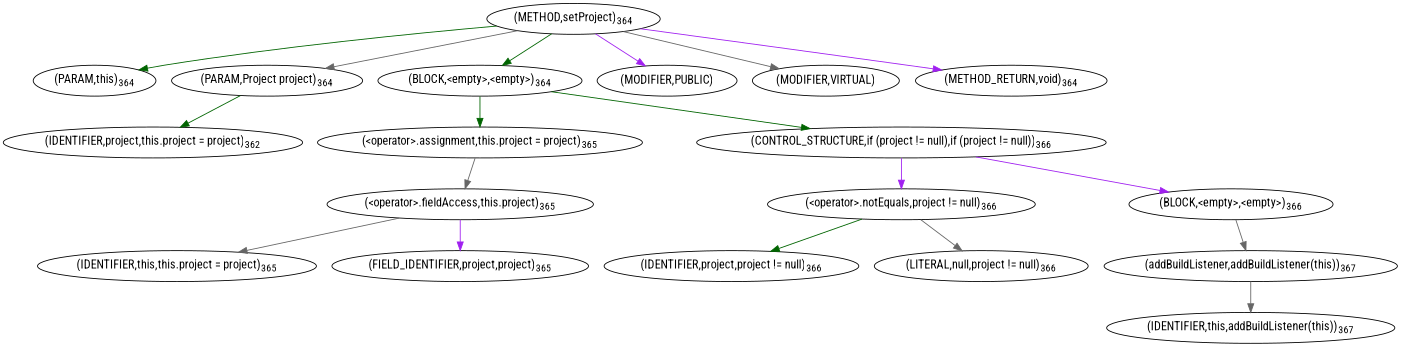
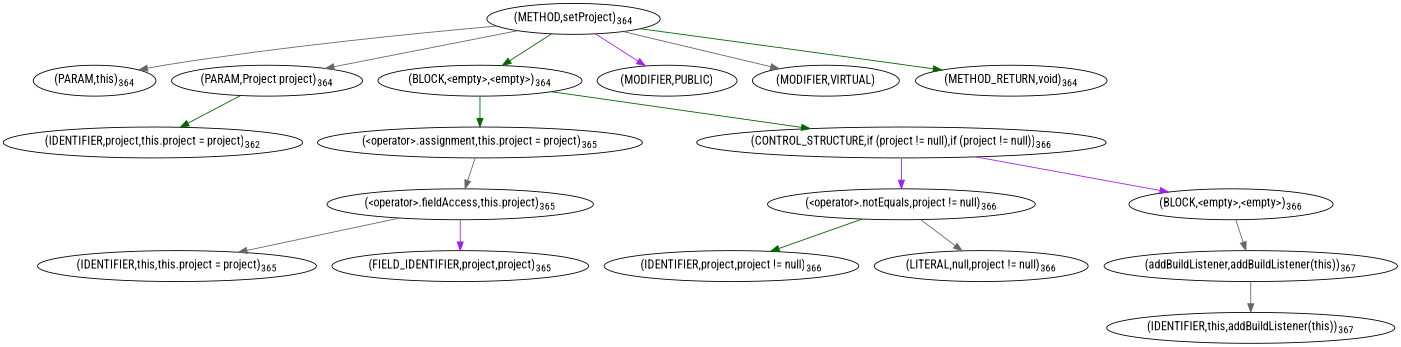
(322, 44) -> (322, 44)
(787, 49) -> (787, 49)
